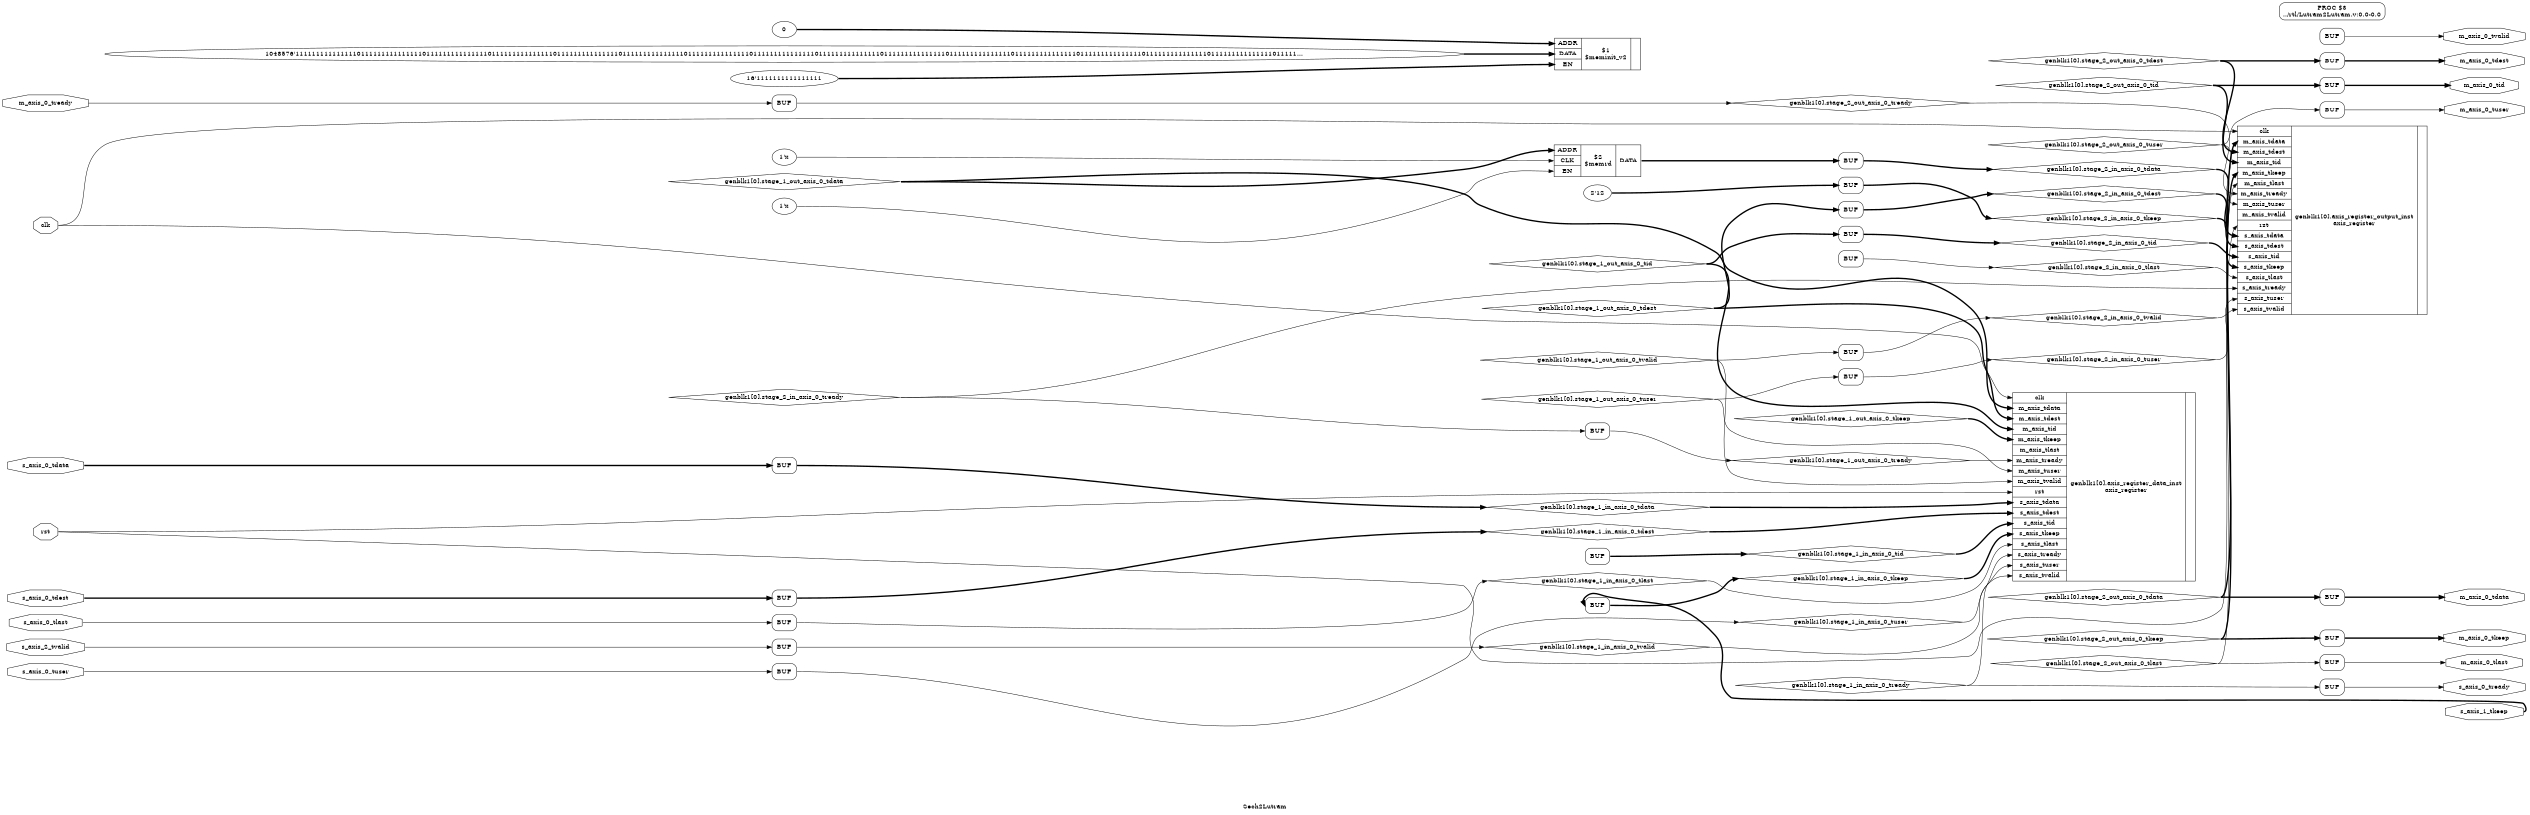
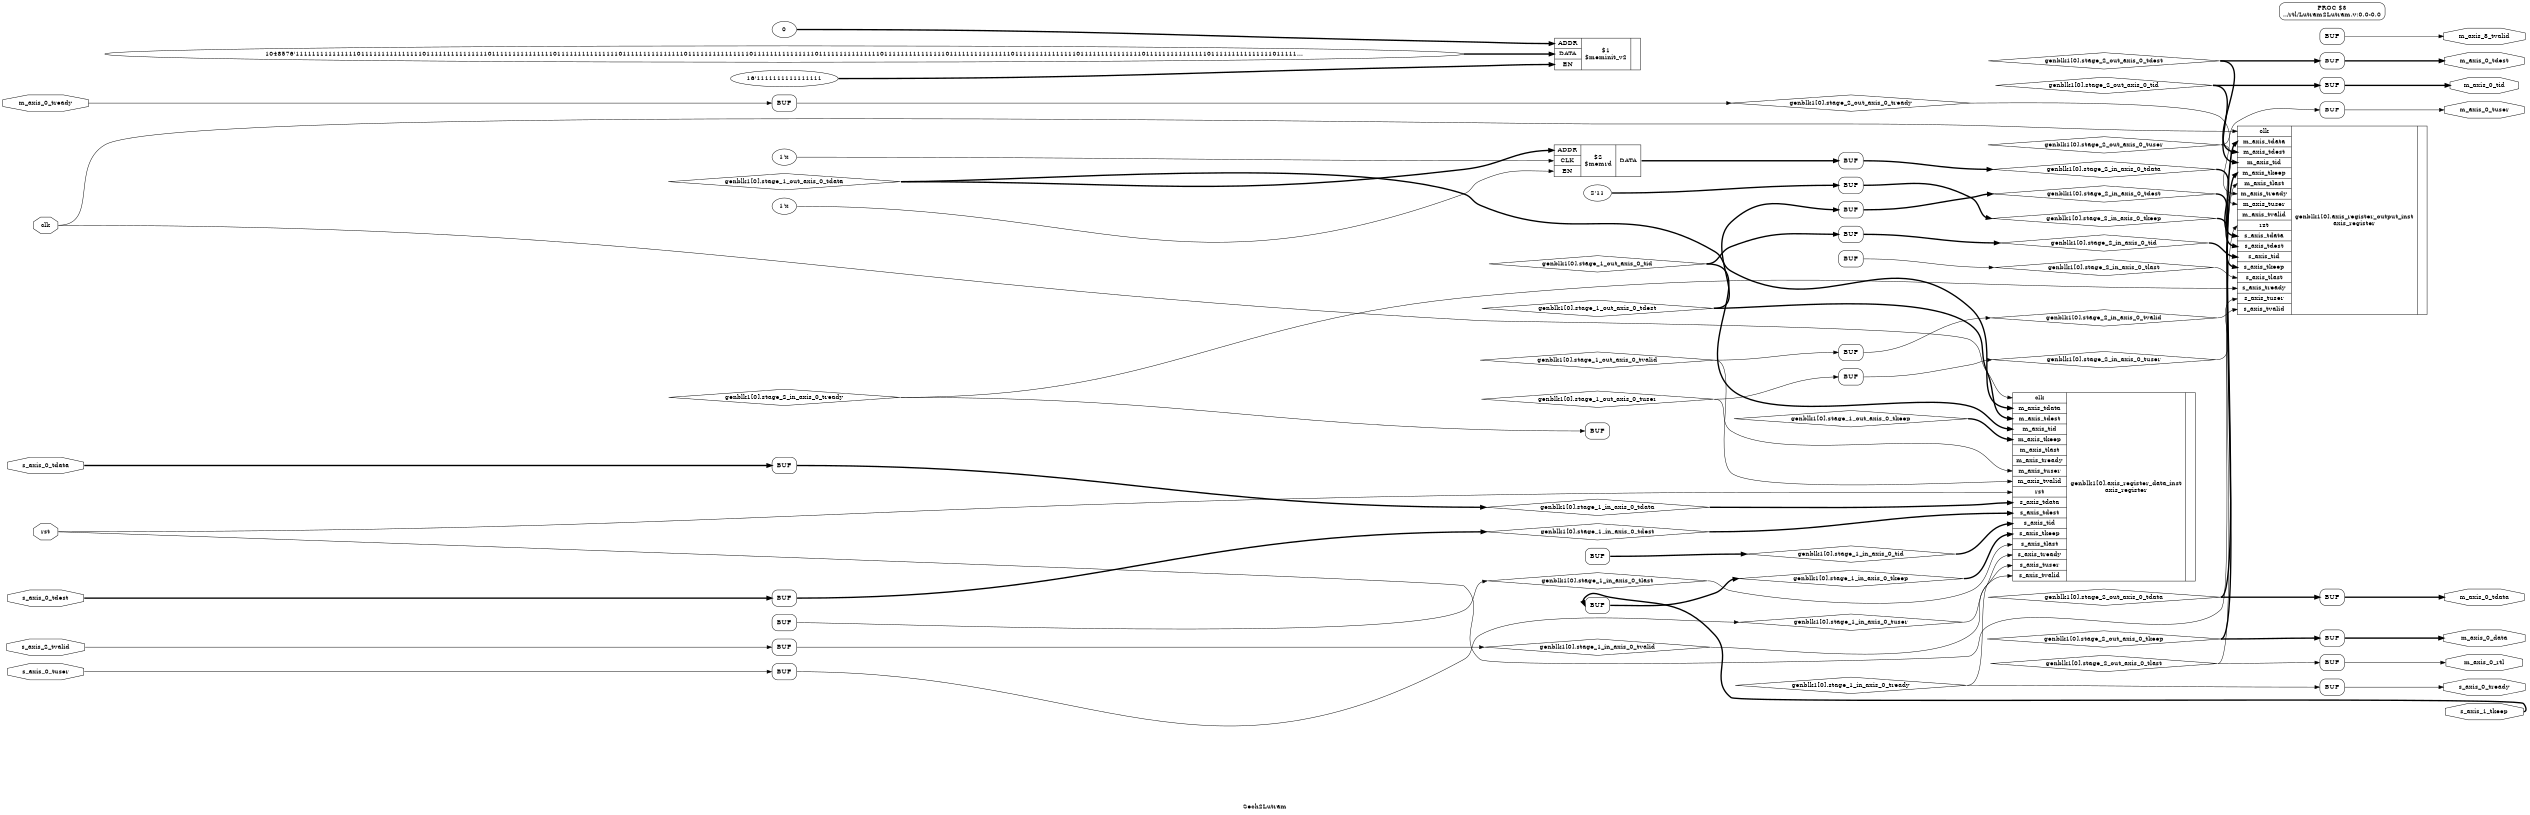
(2484, 36) -> (2484, 36)
(1597, 193) -> (1597, 193)
(1851, 461) -> none
(46, 623) -> none
(2484, 638) -> (2484, 638)
(2484, 663) -> (2484, 663)
